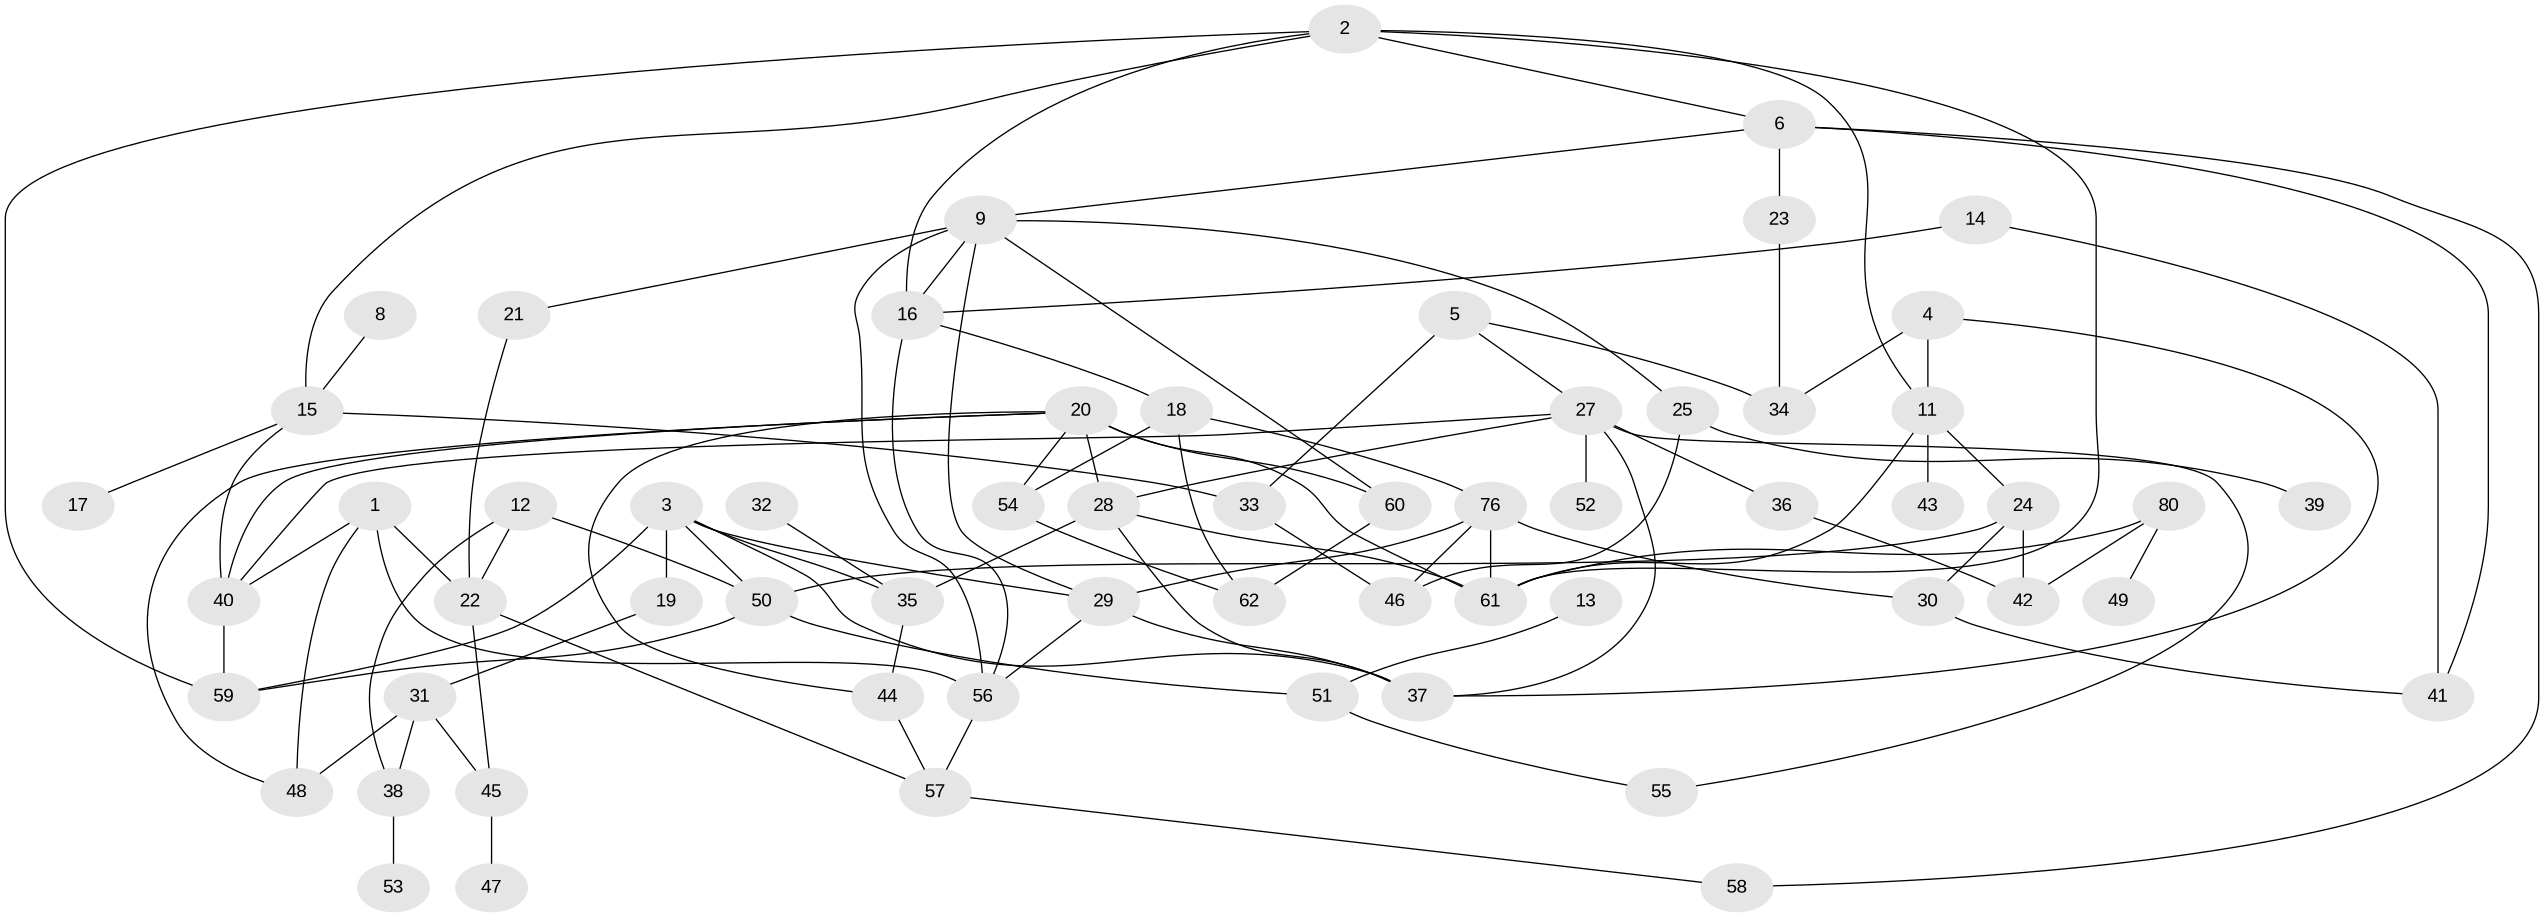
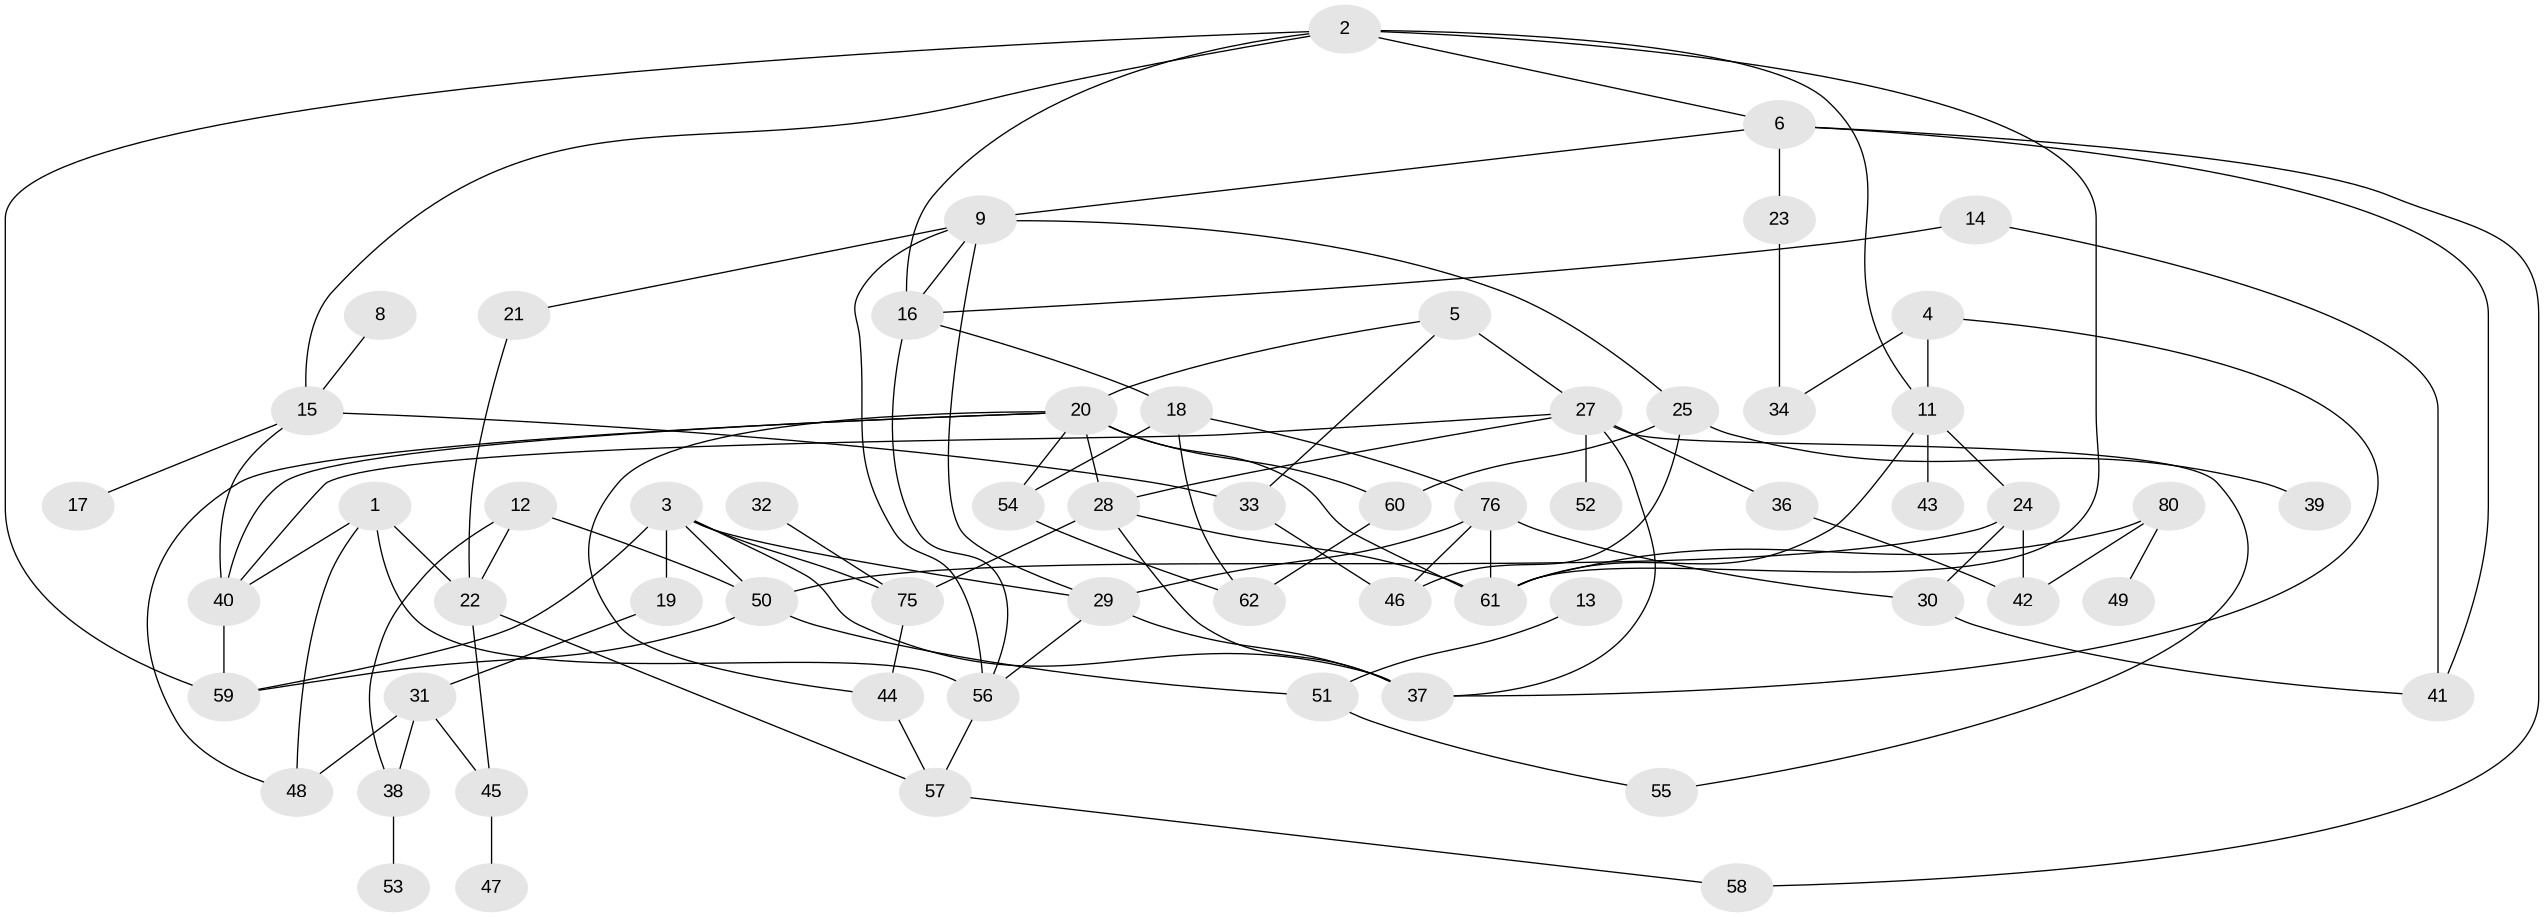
(1635, 358) -> (1262, 351)
(1188, 362) -> (1539, 458)
(908, 602) -> (908, 602)
